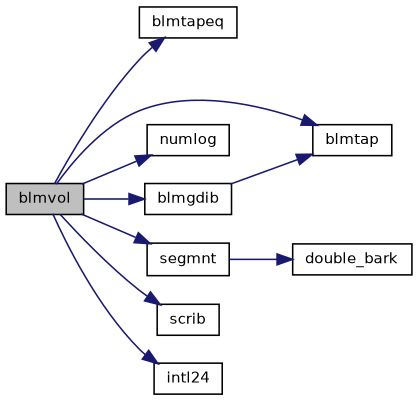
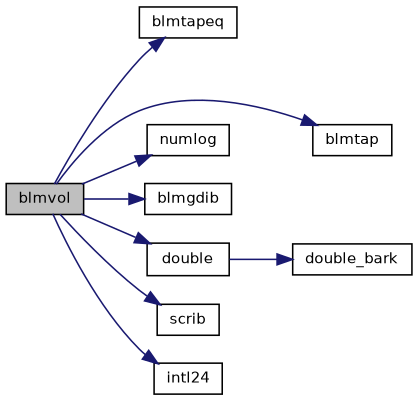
(264, 172) -> none
(188, 259) -> (188, 259)
